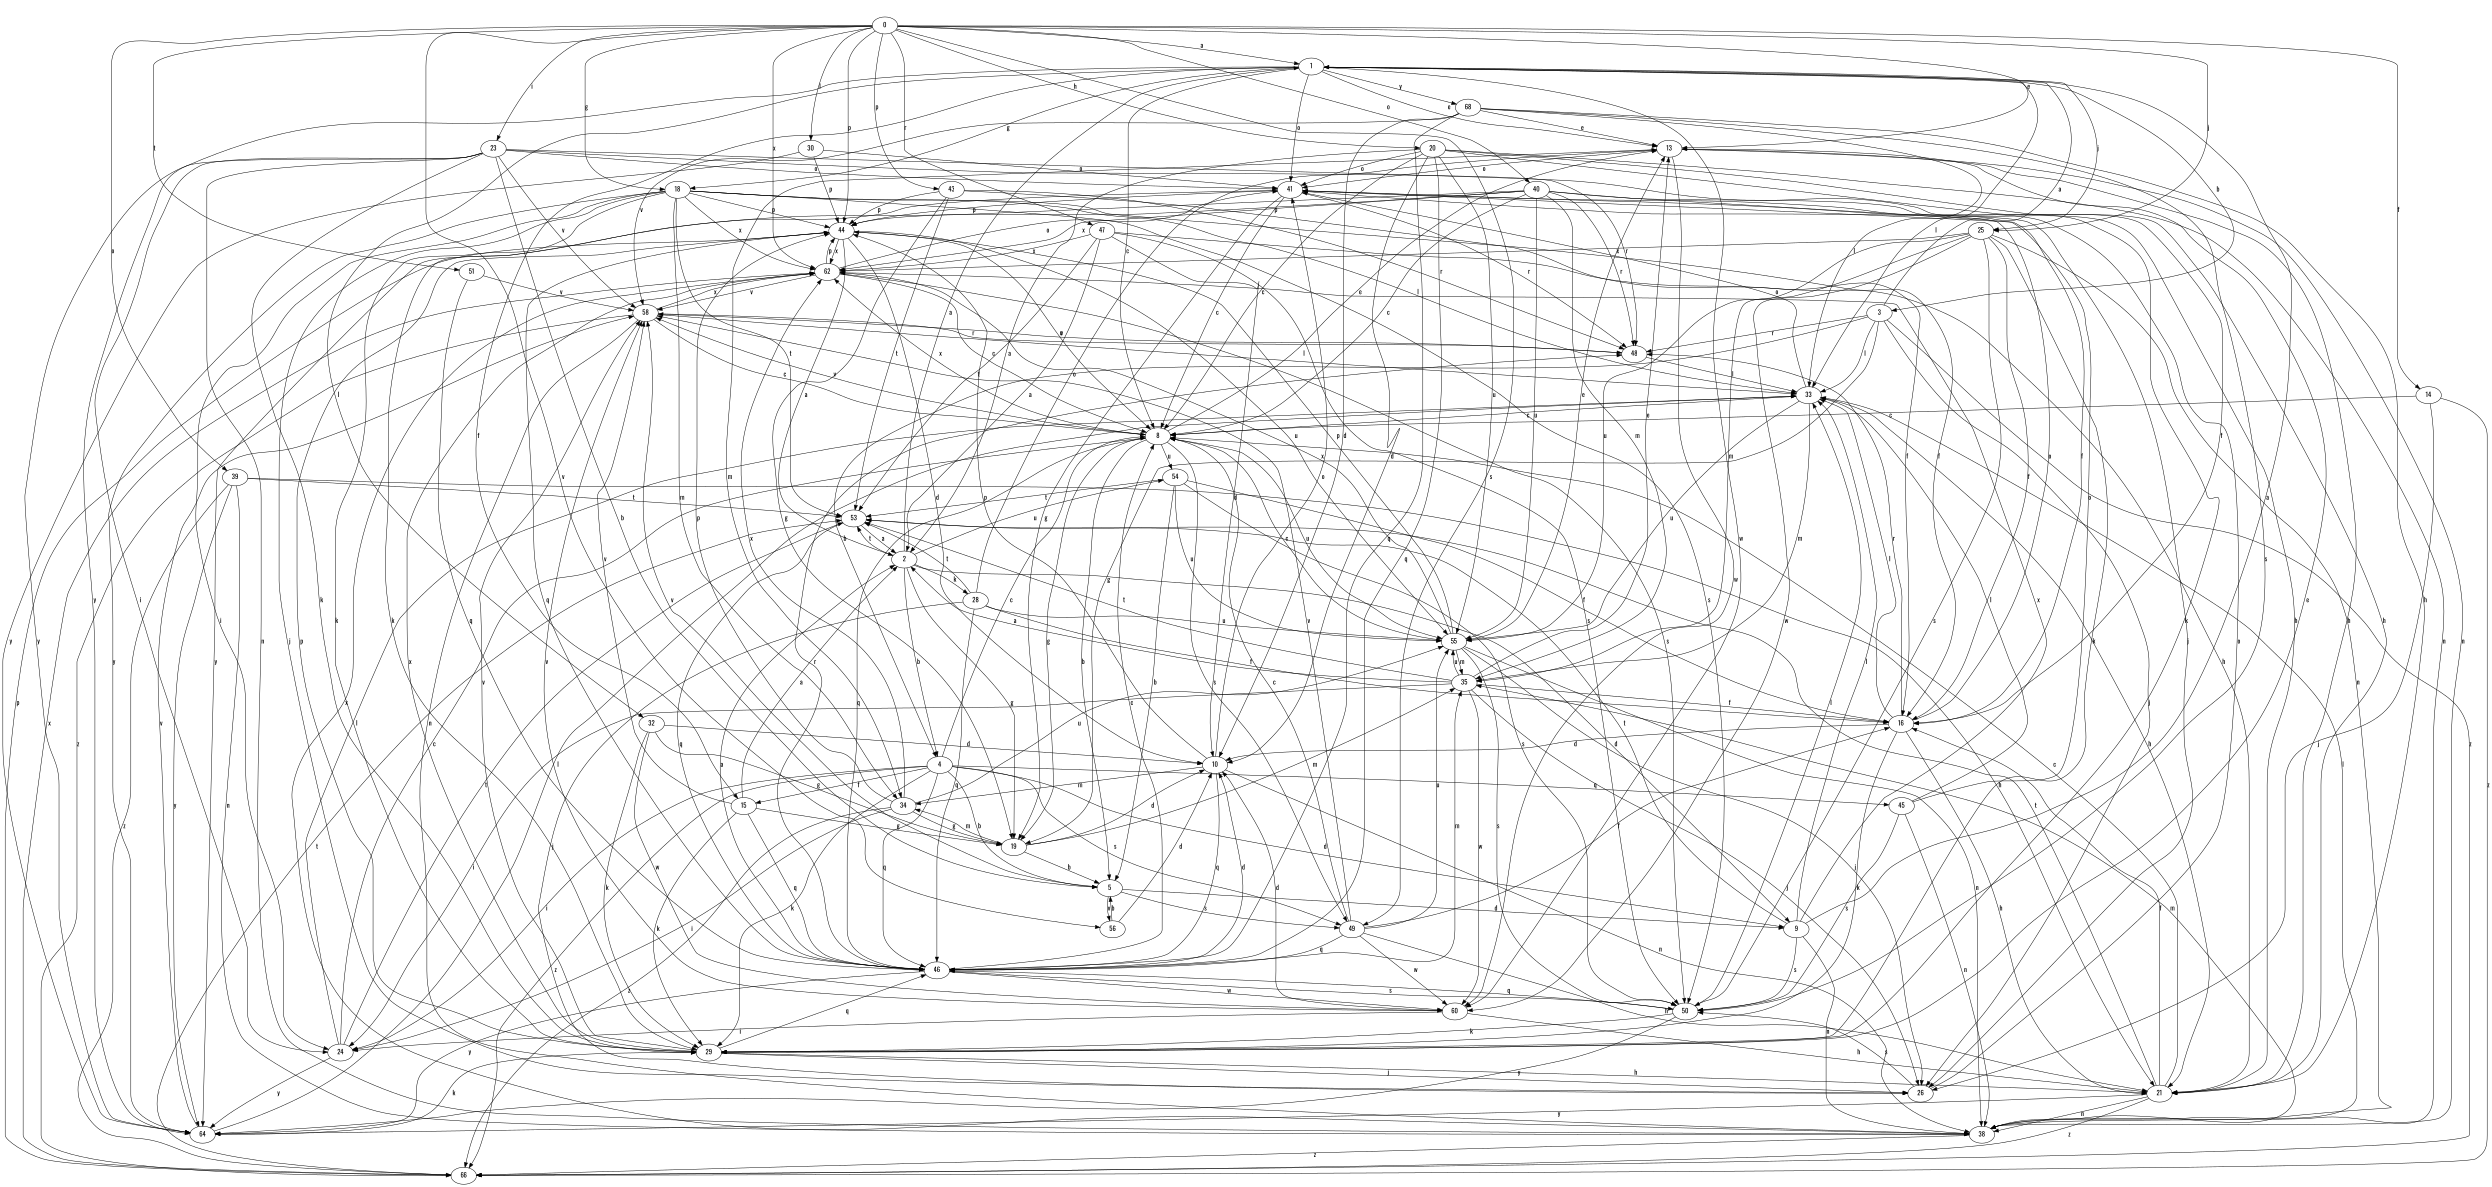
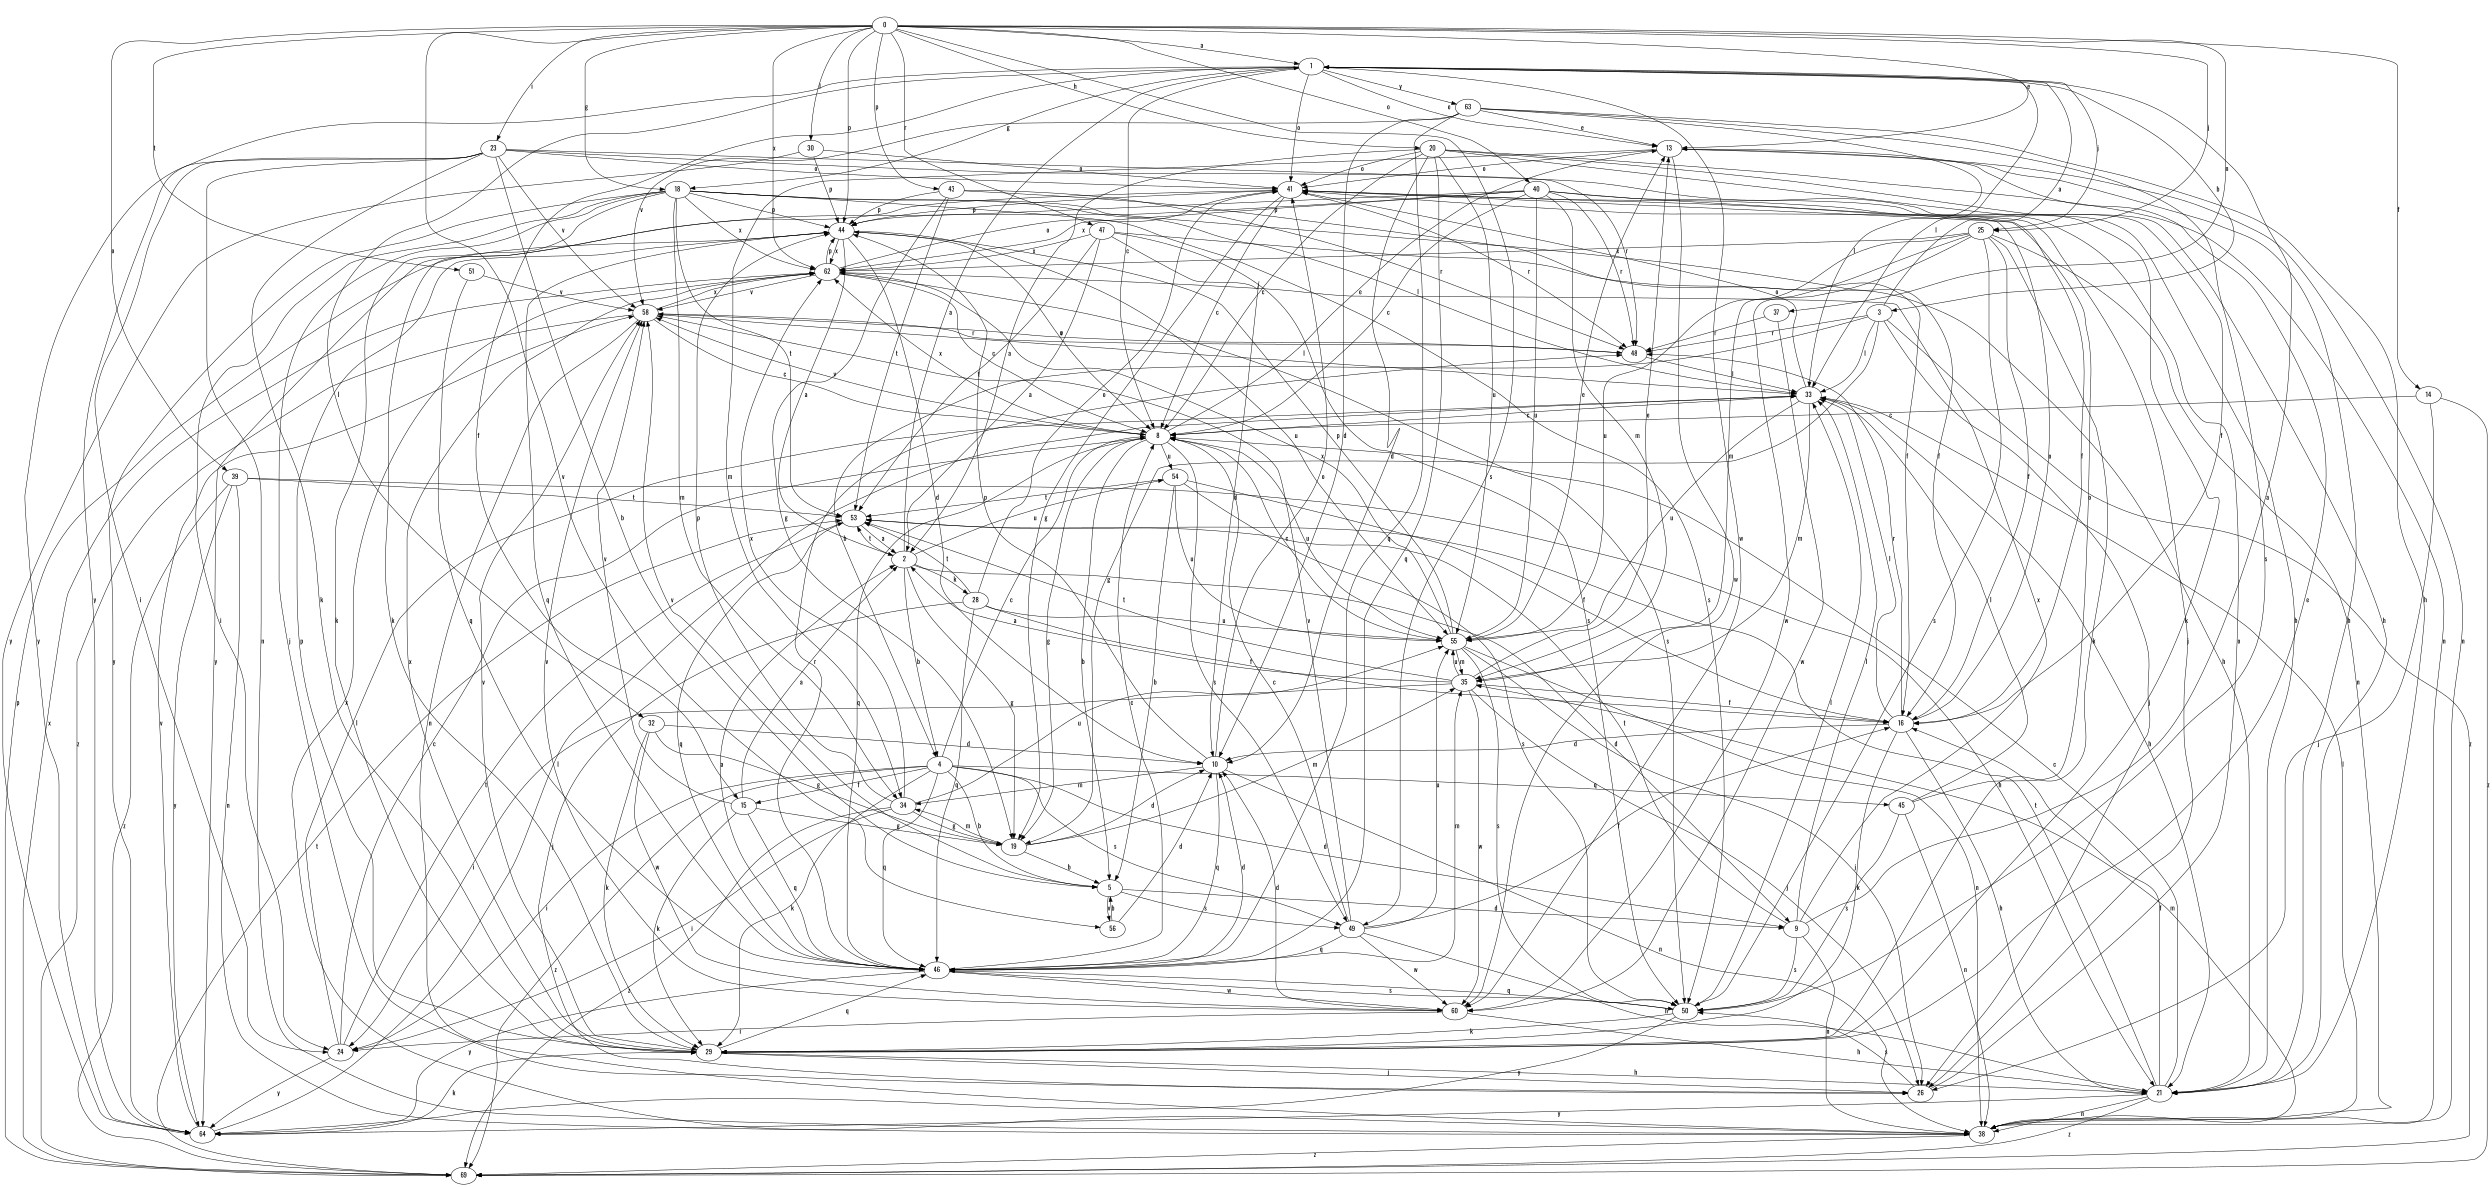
(1468, 108) -> (1468, 108)
(1224, 196) -> (1114, 376)
none -> (1776, 313)
(464, 1176) -> (464, 1176)
